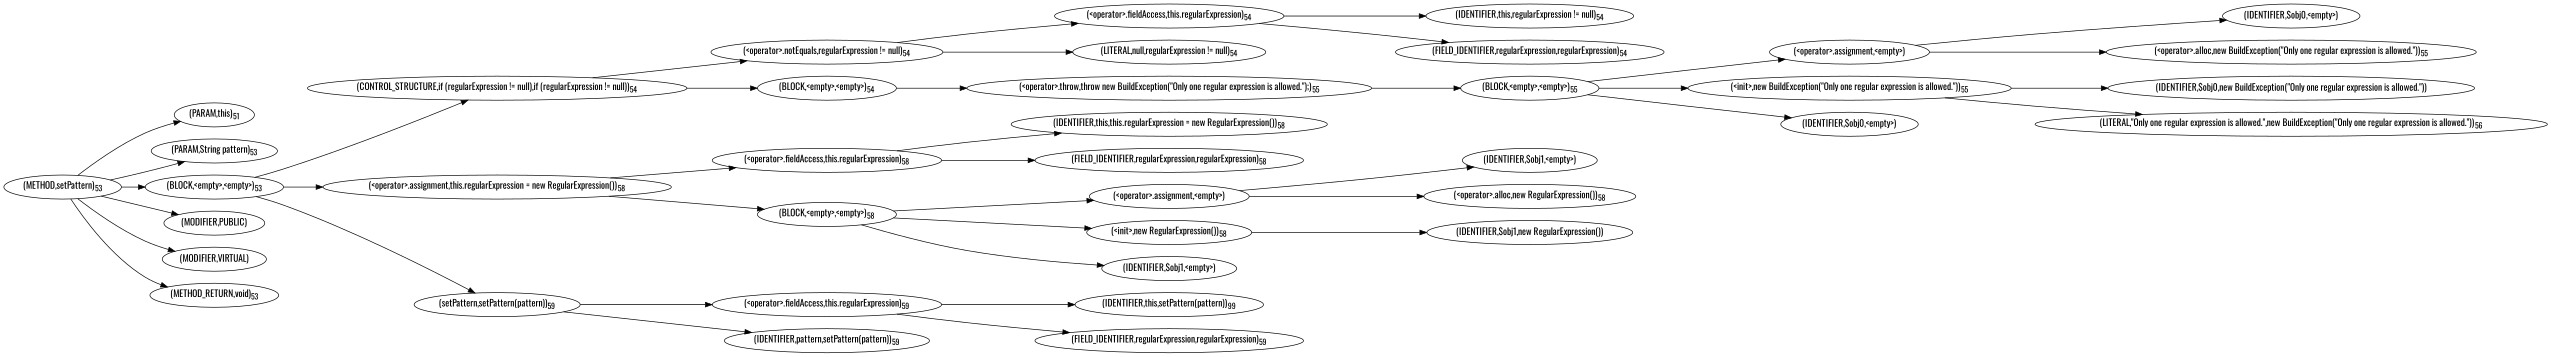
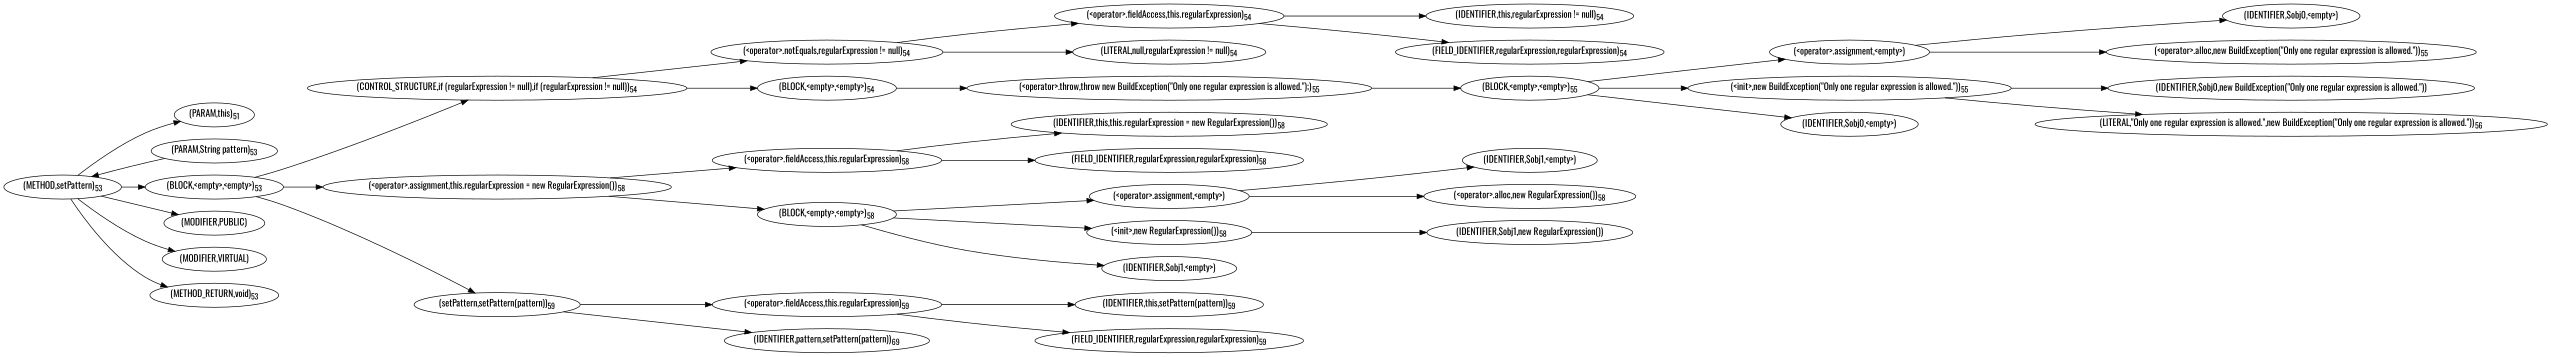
(144, 172) -> (131, 166)
(1232, 304) -> (1232, 304)
(896, 340) -> (896, 340)
